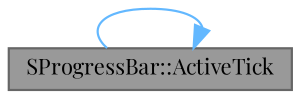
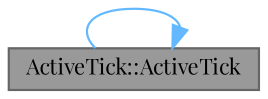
(150, 69) -> (134, 69)
